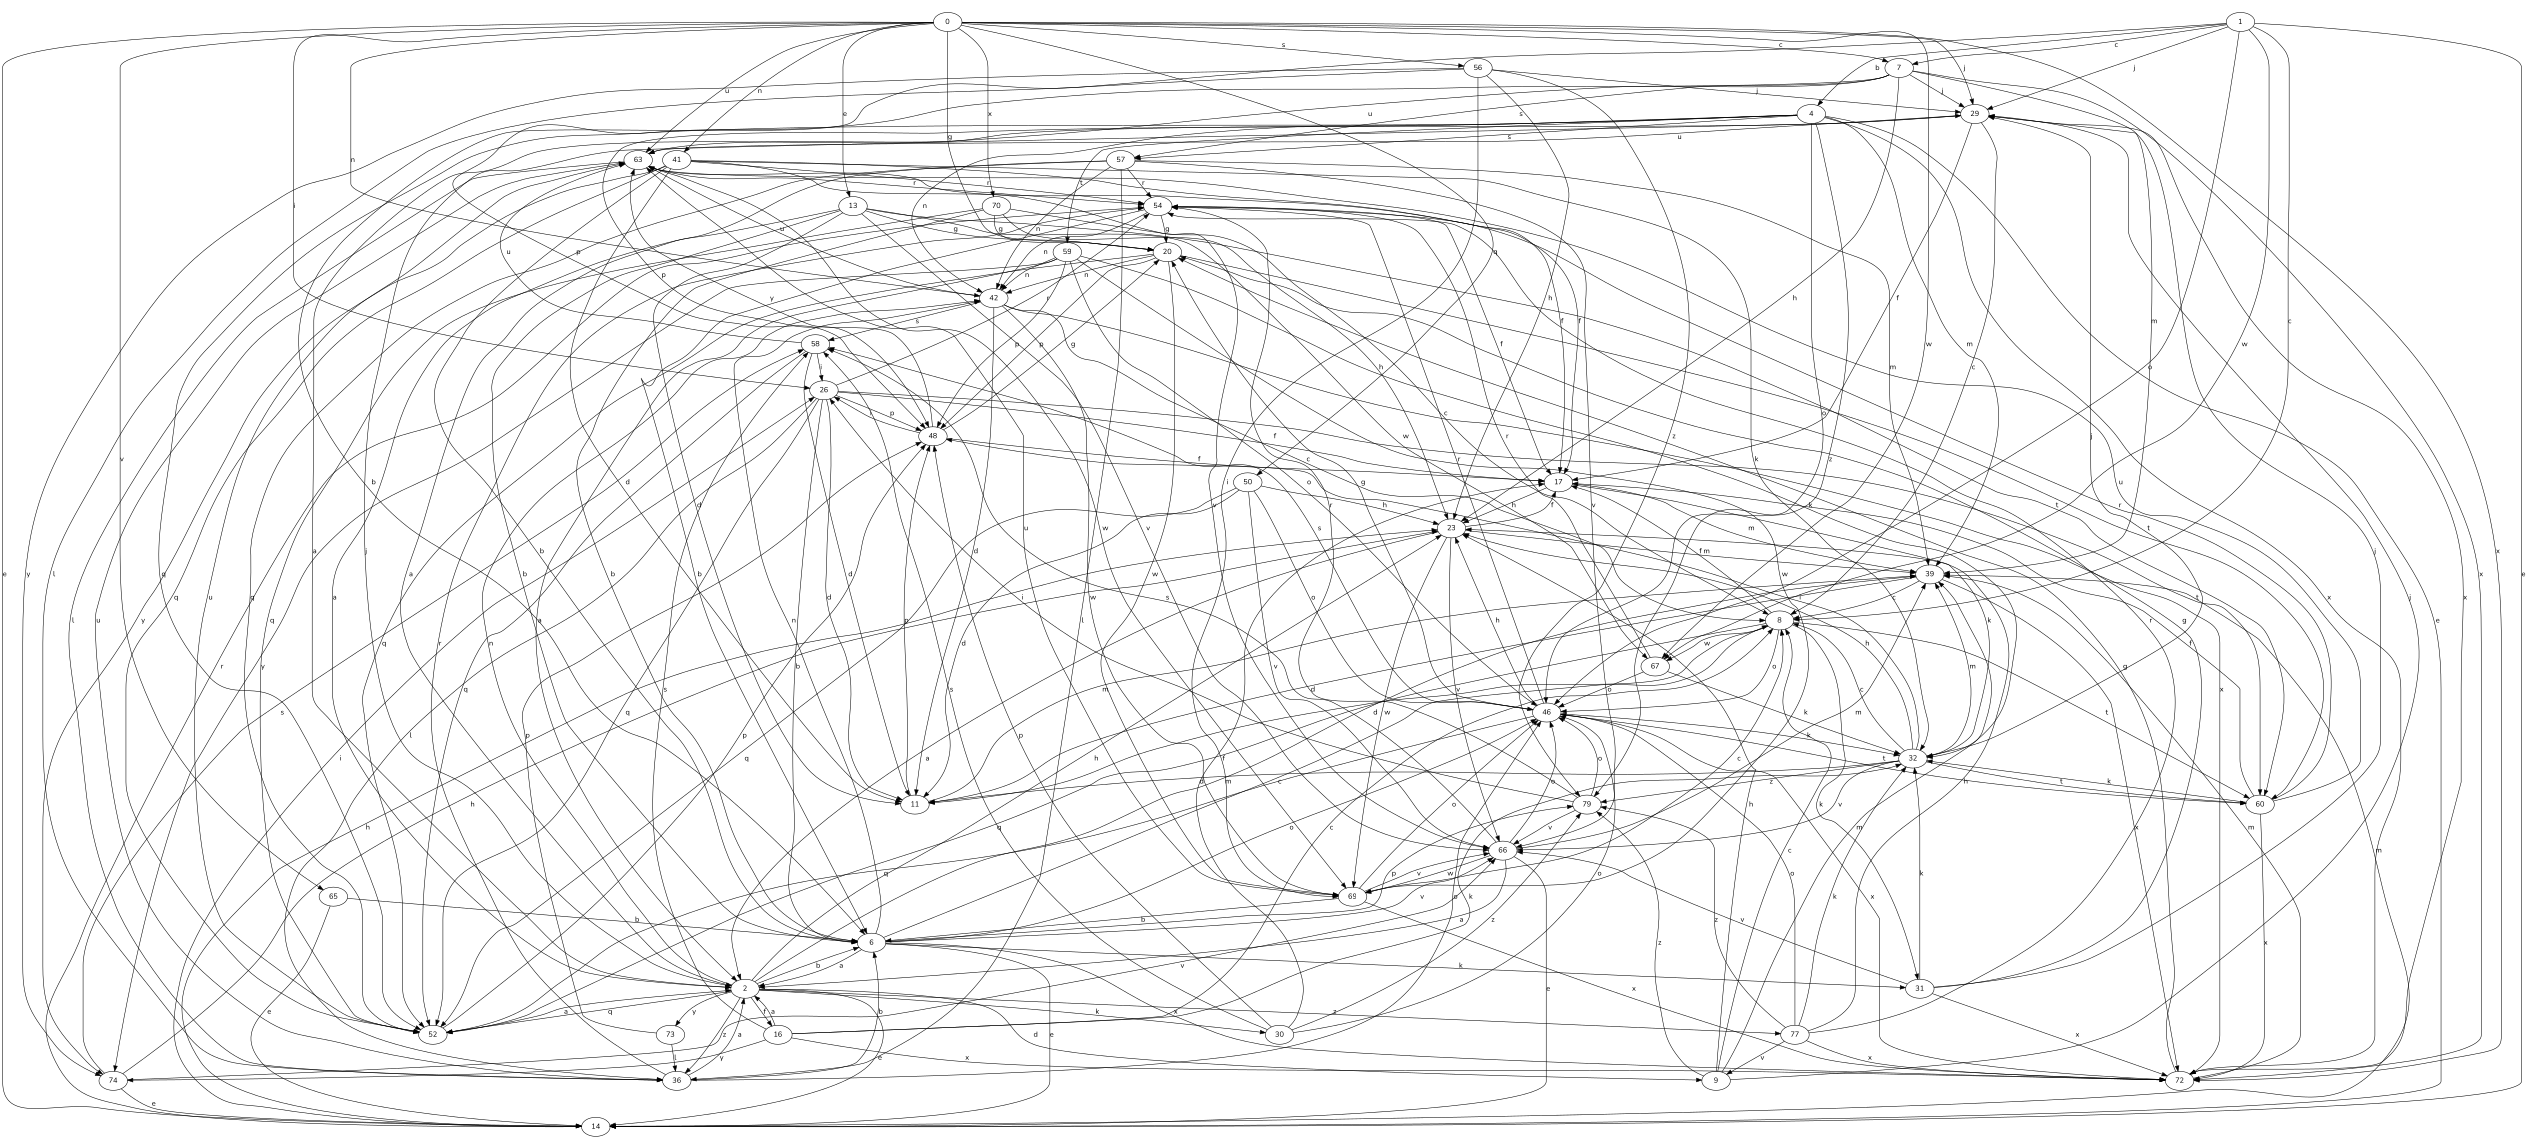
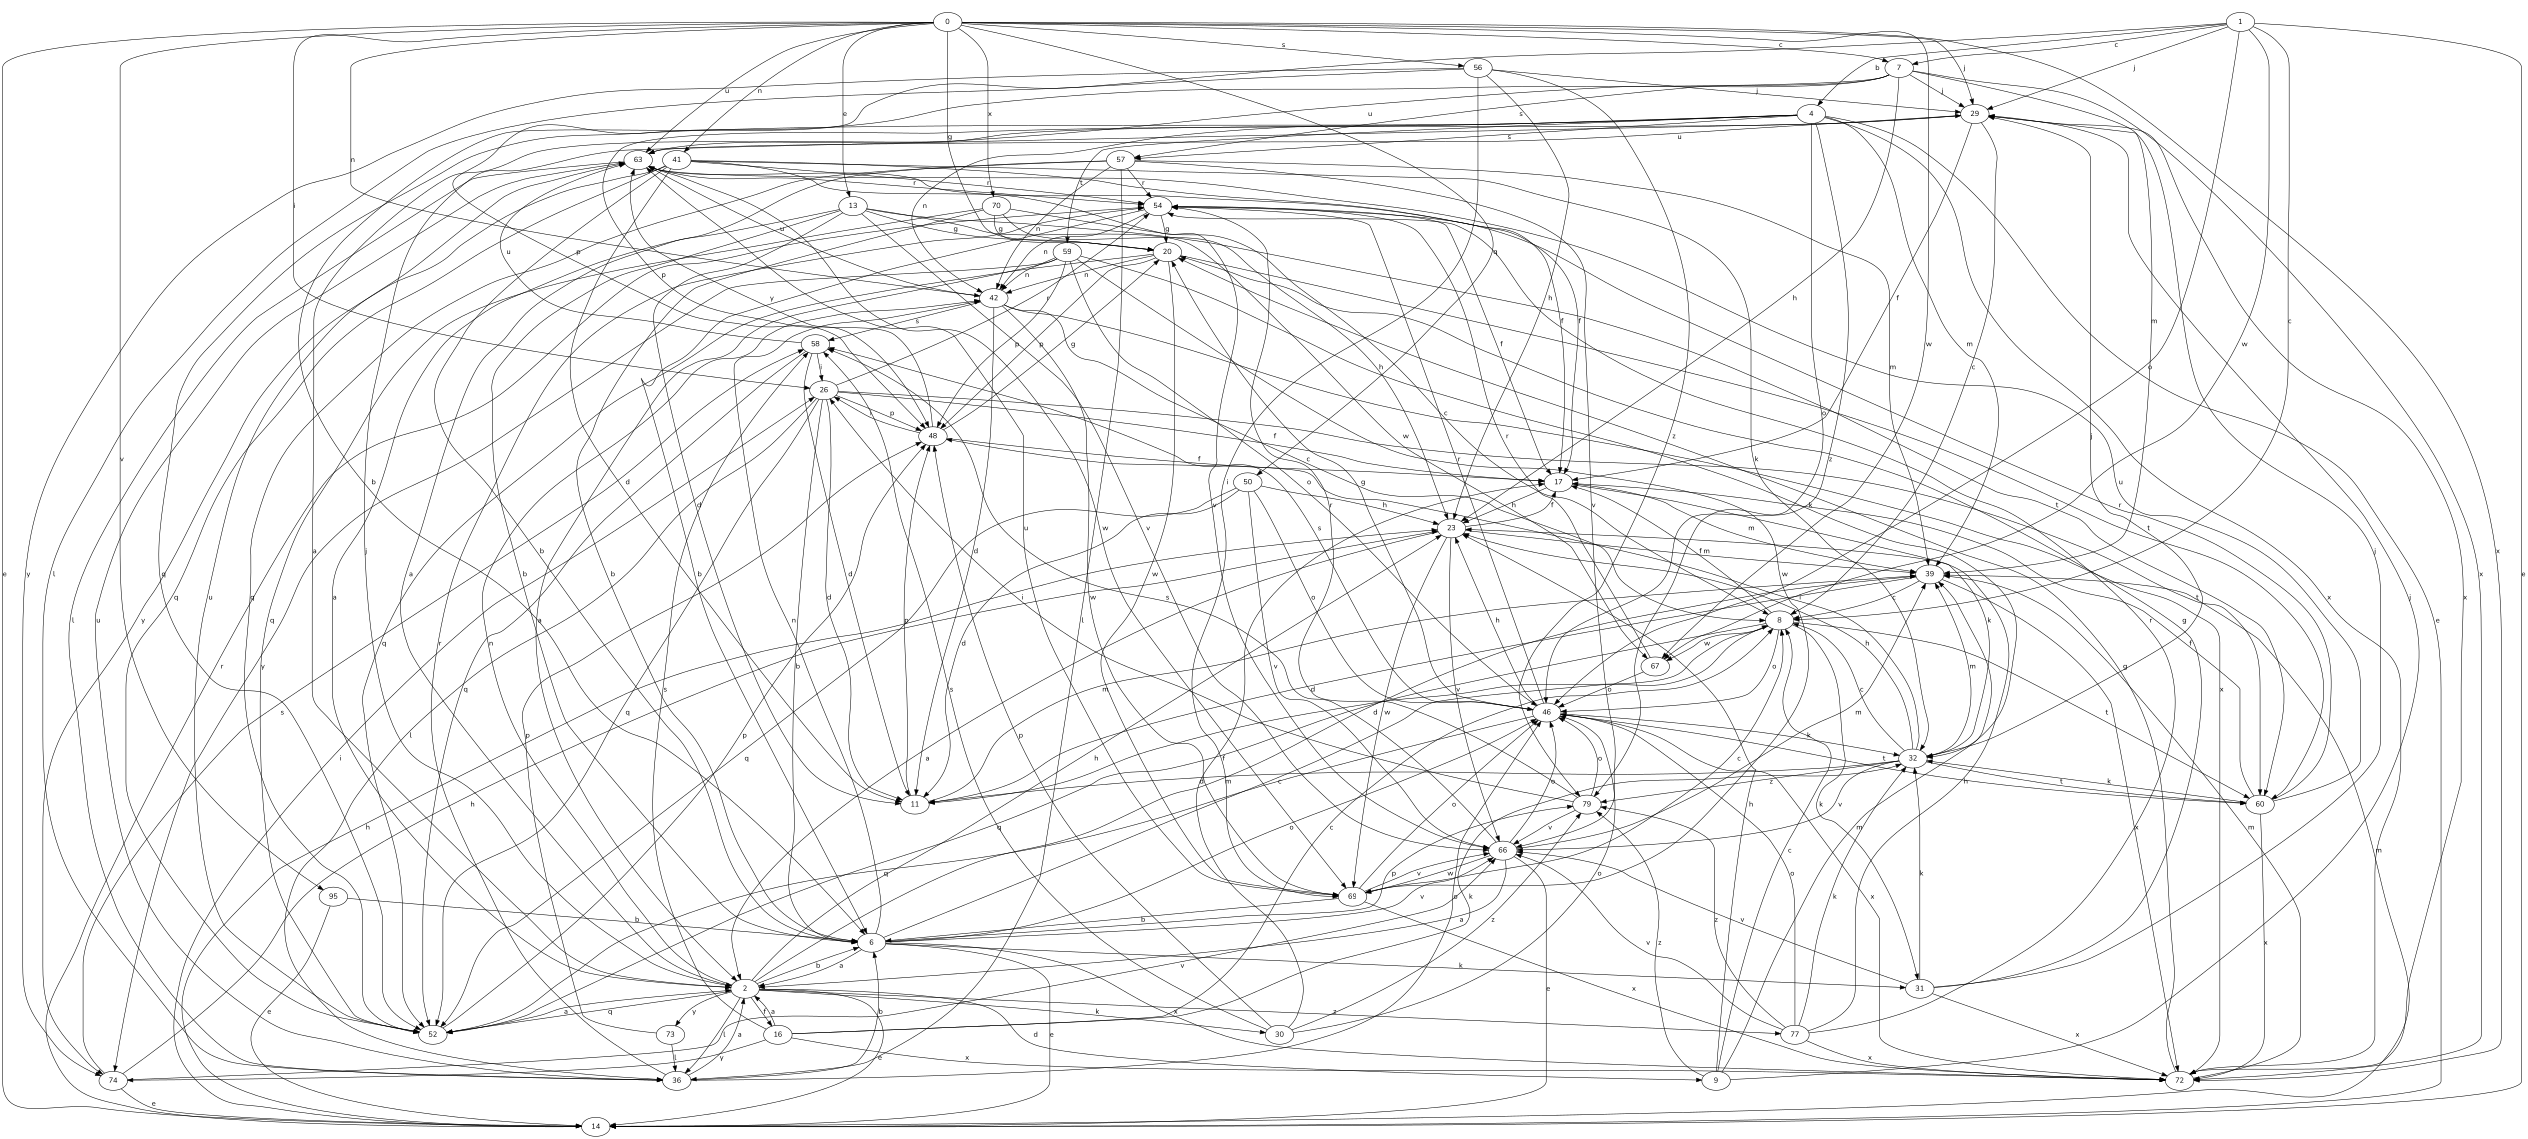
(1781, 713) -> none
(333, 897) -> (333, 897)
(725, 1035) -> (725, 1035)
(1758, 1056) -> (1646, 952)
